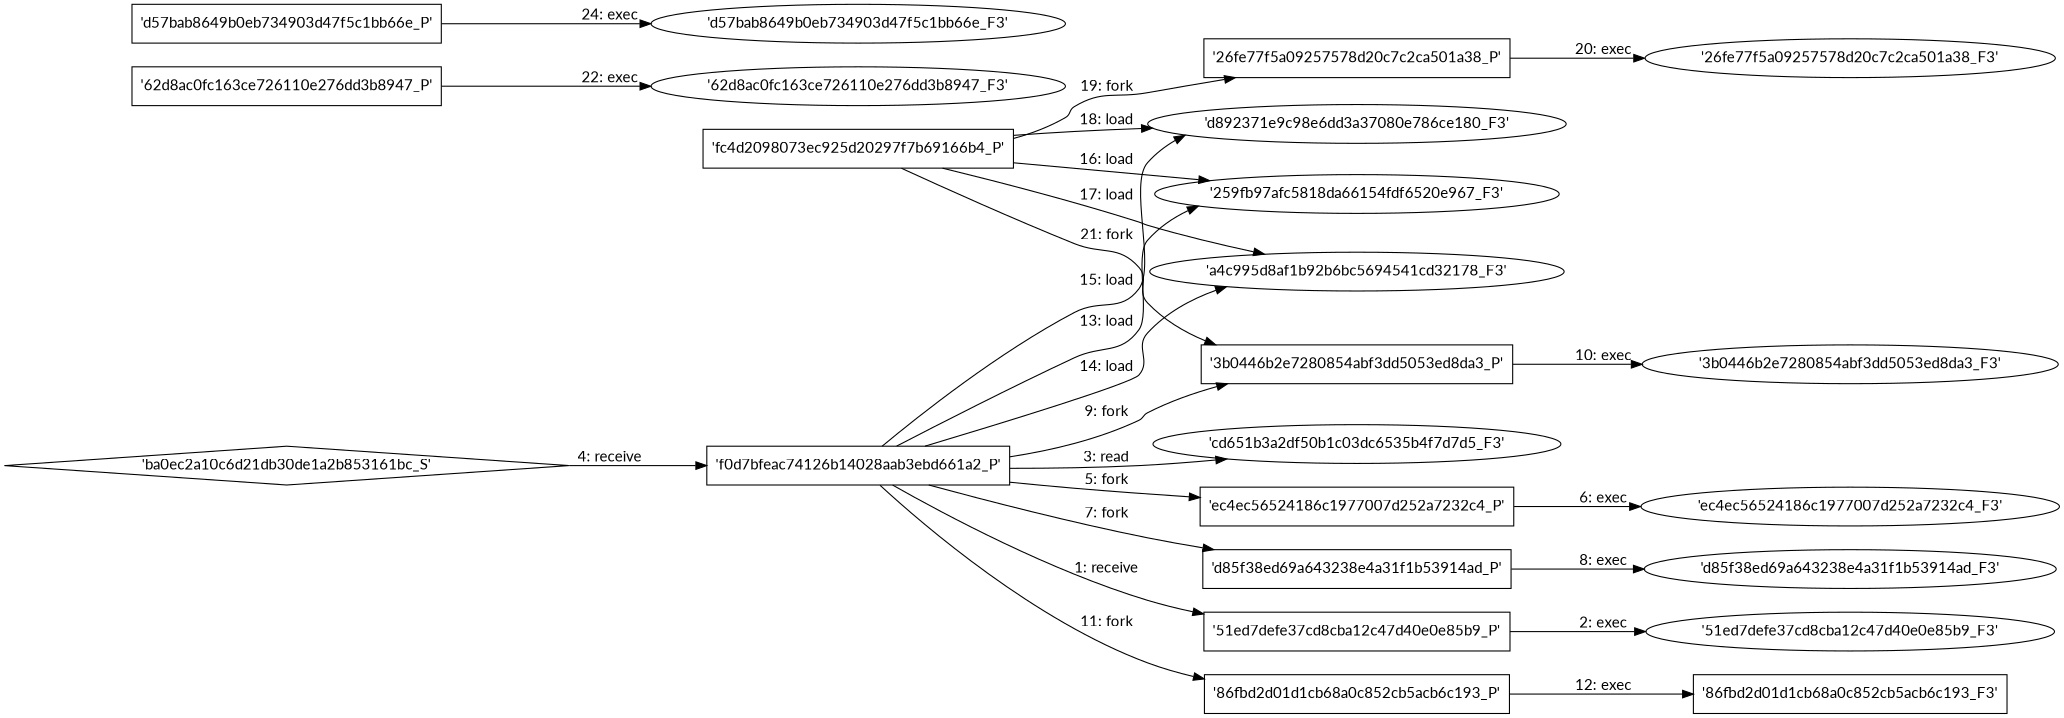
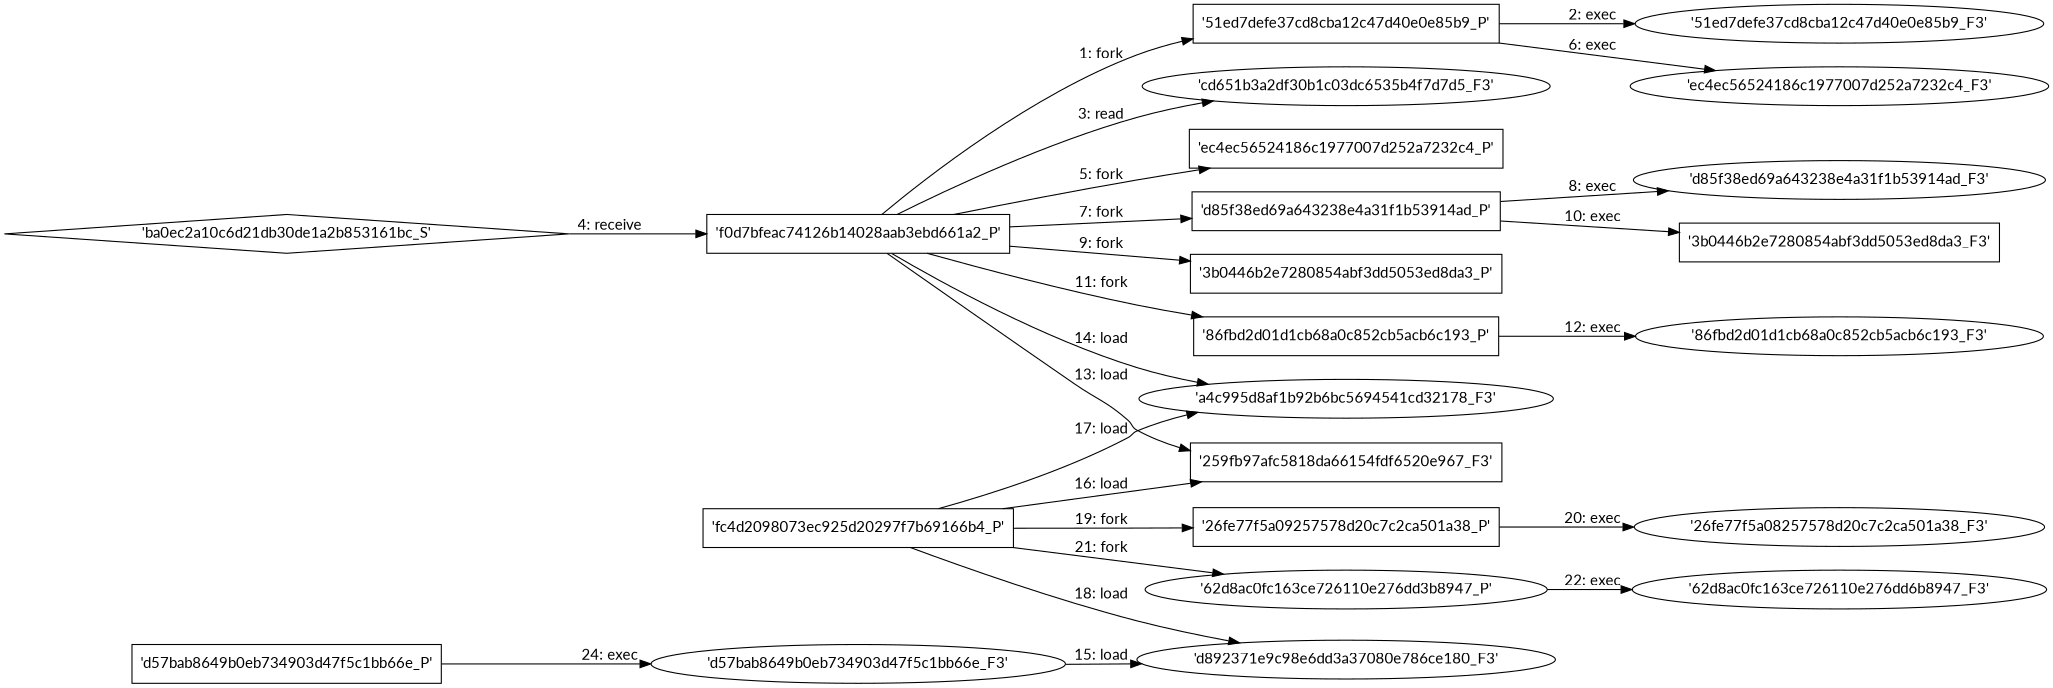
(1850, 58) -> (1839, 527)
(287, 86) -> (1346, 590)
(858, 86) -> (1839, 590)
(1357, 194) -> (1346, 462)
(1069, 242) -> (1113, 560)
(1075, 312) -> (1098, 664)
(1572, 364) -> (1585, 226)
(1850, 364) -> (1839, 242)
(1357, 444) -> (1346, 86)
(1572, 507) -> (1602, 56)
(1107, 569) -> (1101, 54)
(1850, 694) -> (1839, 336)
